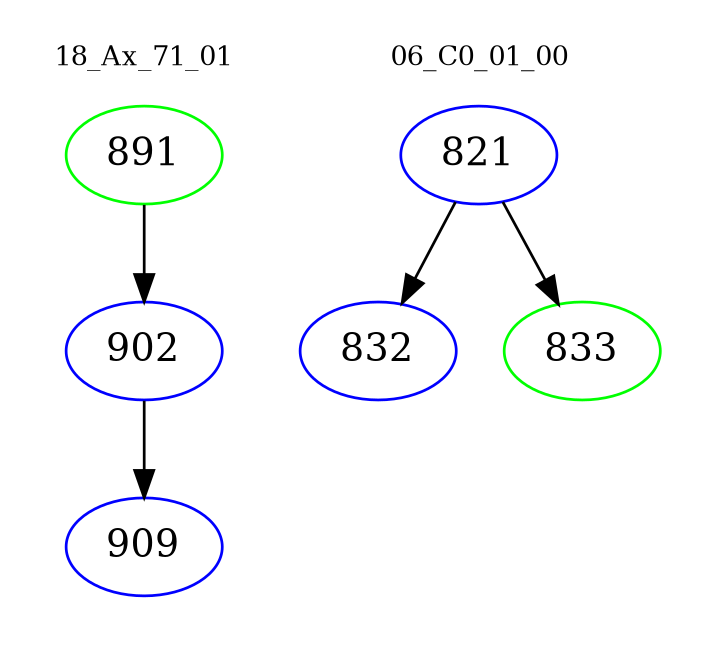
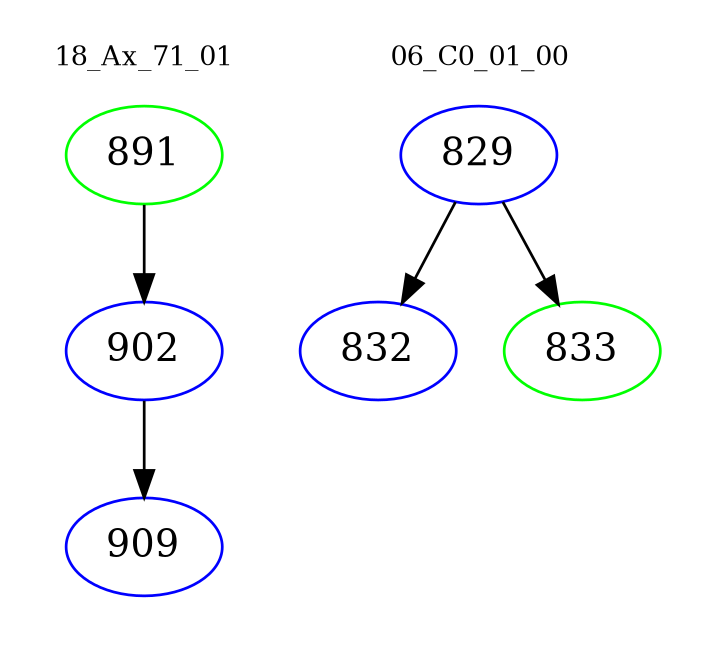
(479, 155) -> (479, 155)
